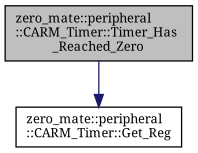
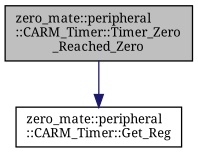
(99, 33) -> (99, 33)
